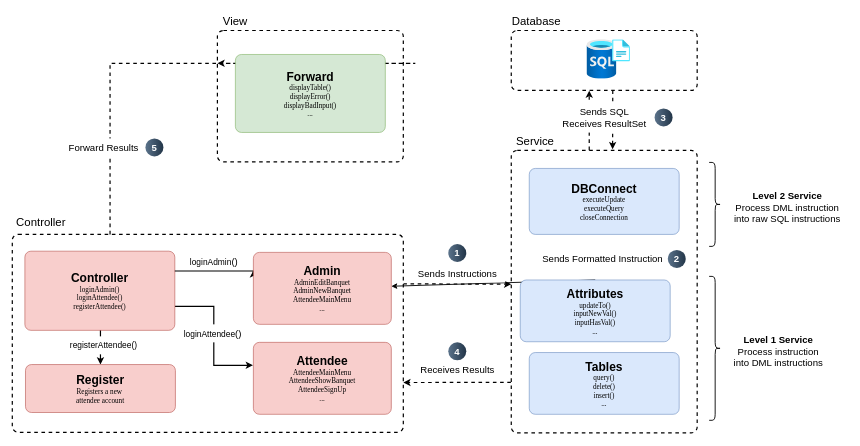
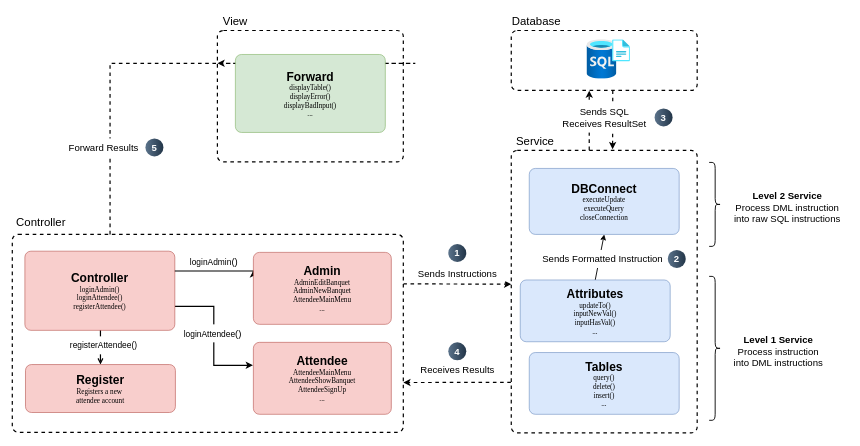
(421, 285) -> (597, 273)
(101, 358) -> (101, 358)
